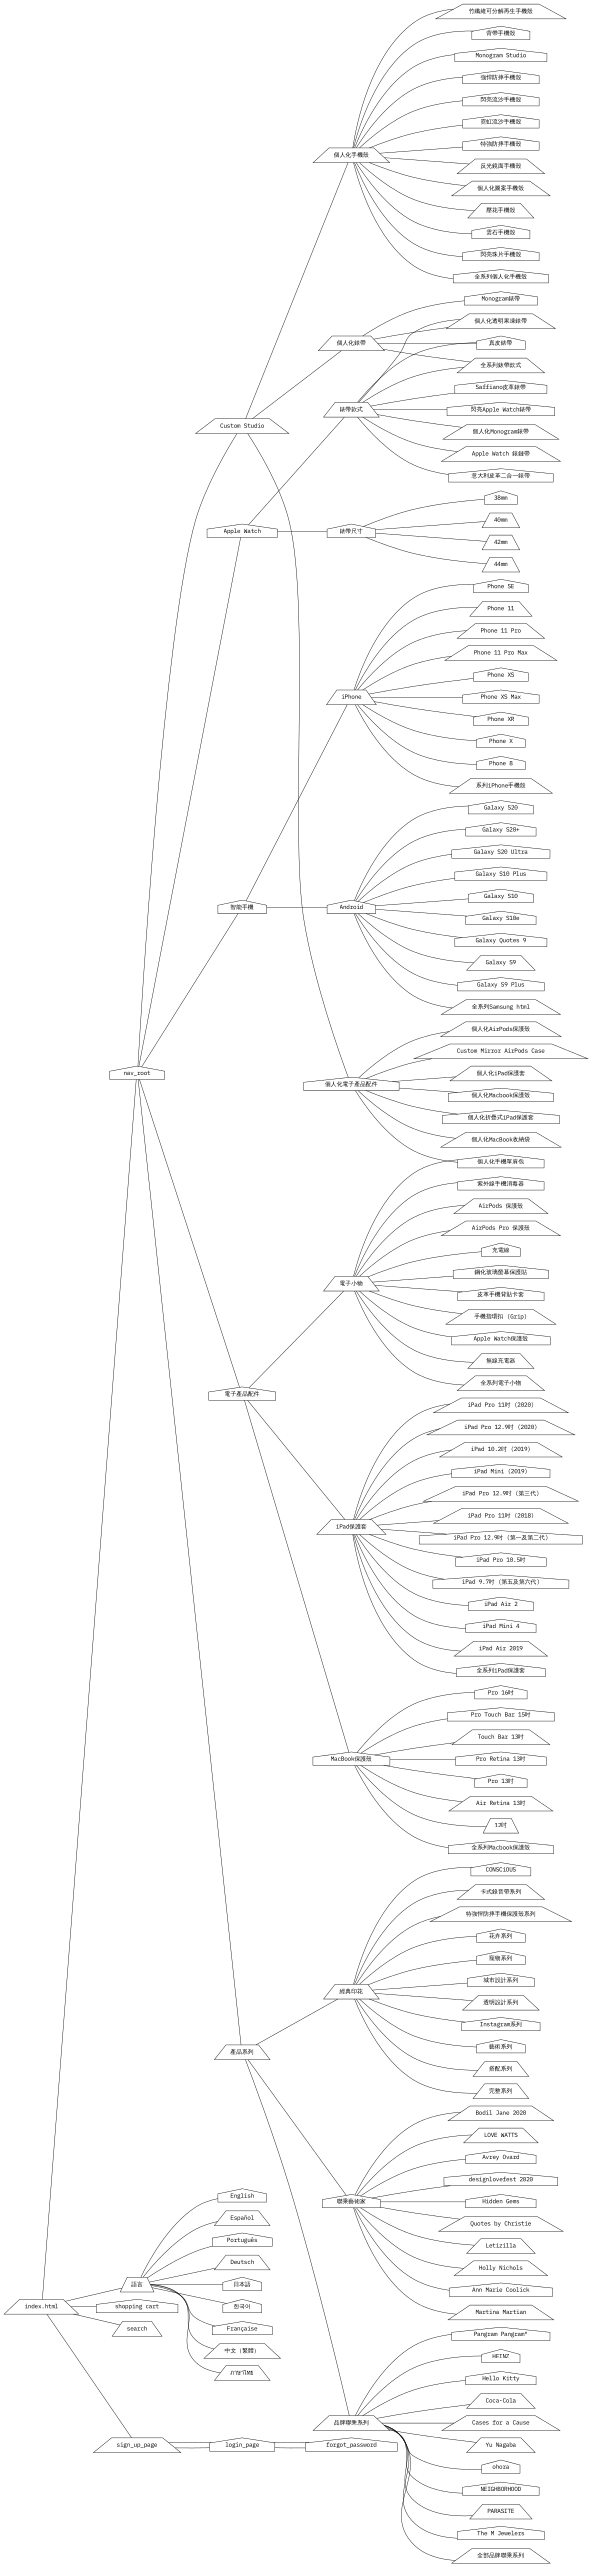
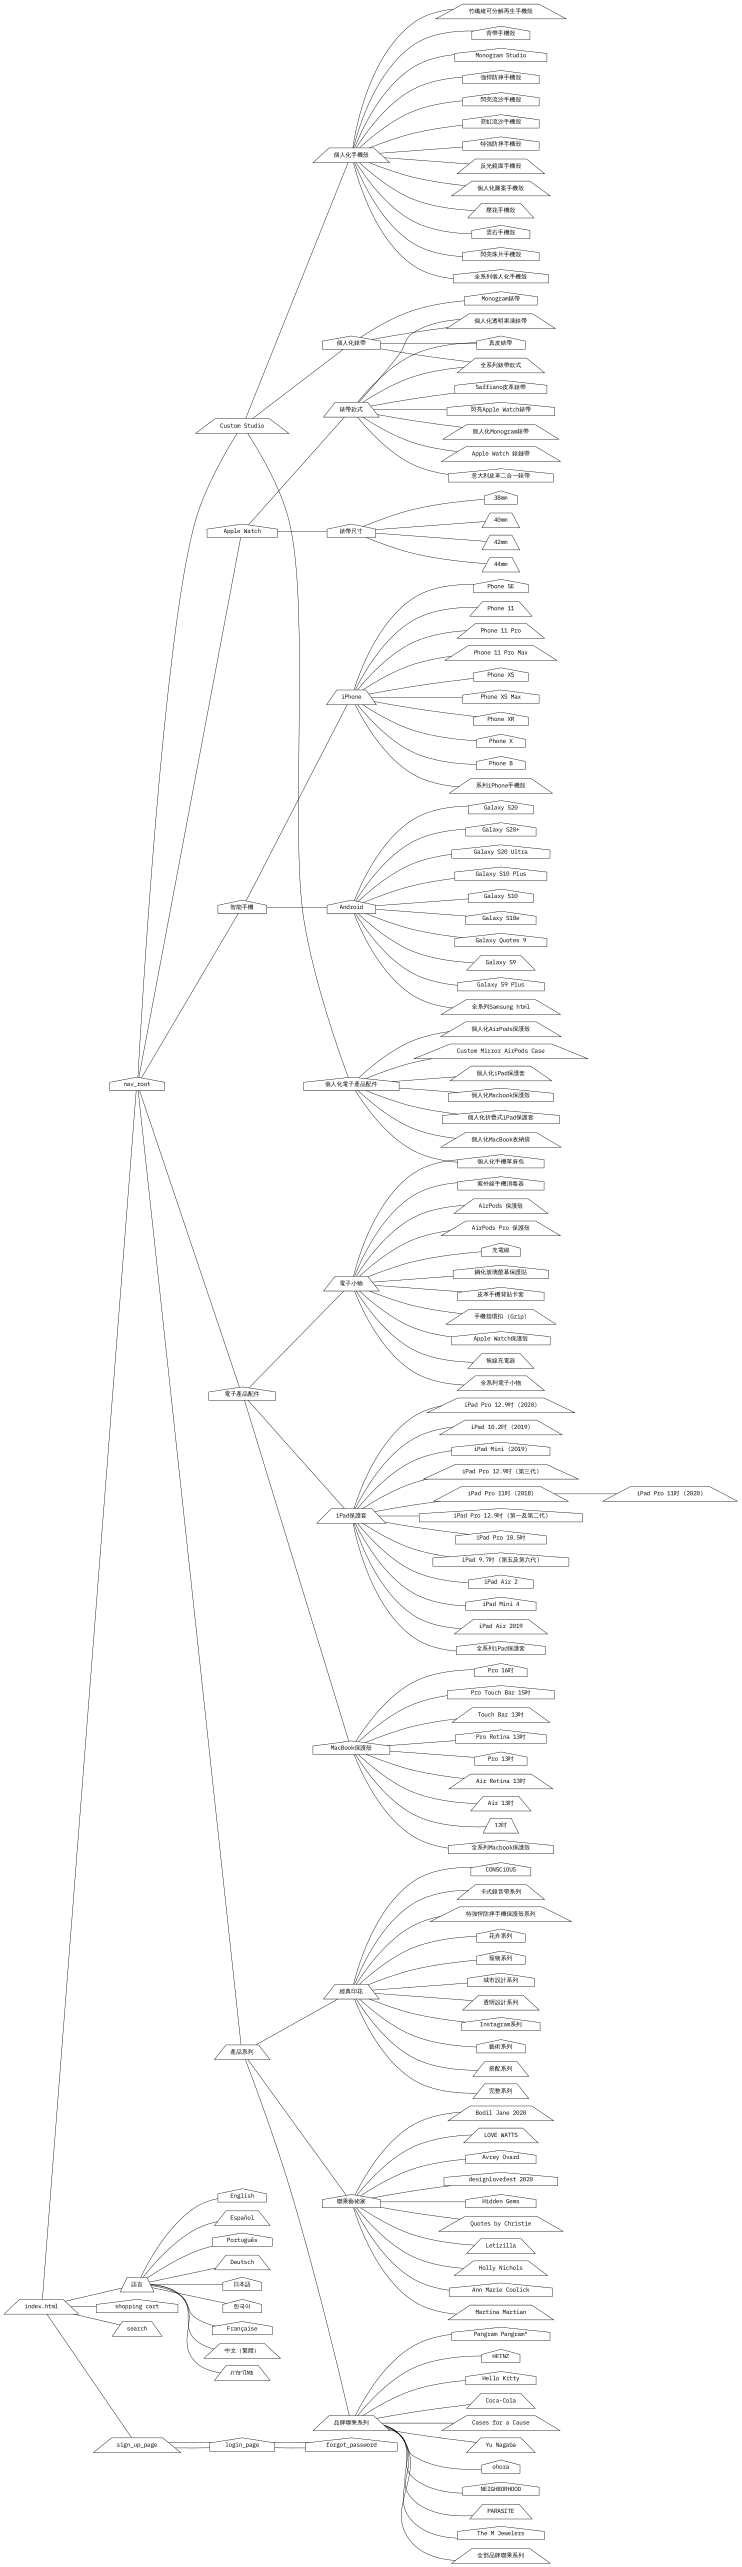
(351, 343) -> (351, 343)
(385, 1446) -> (585, 1494)
none -> (501, 1804)
